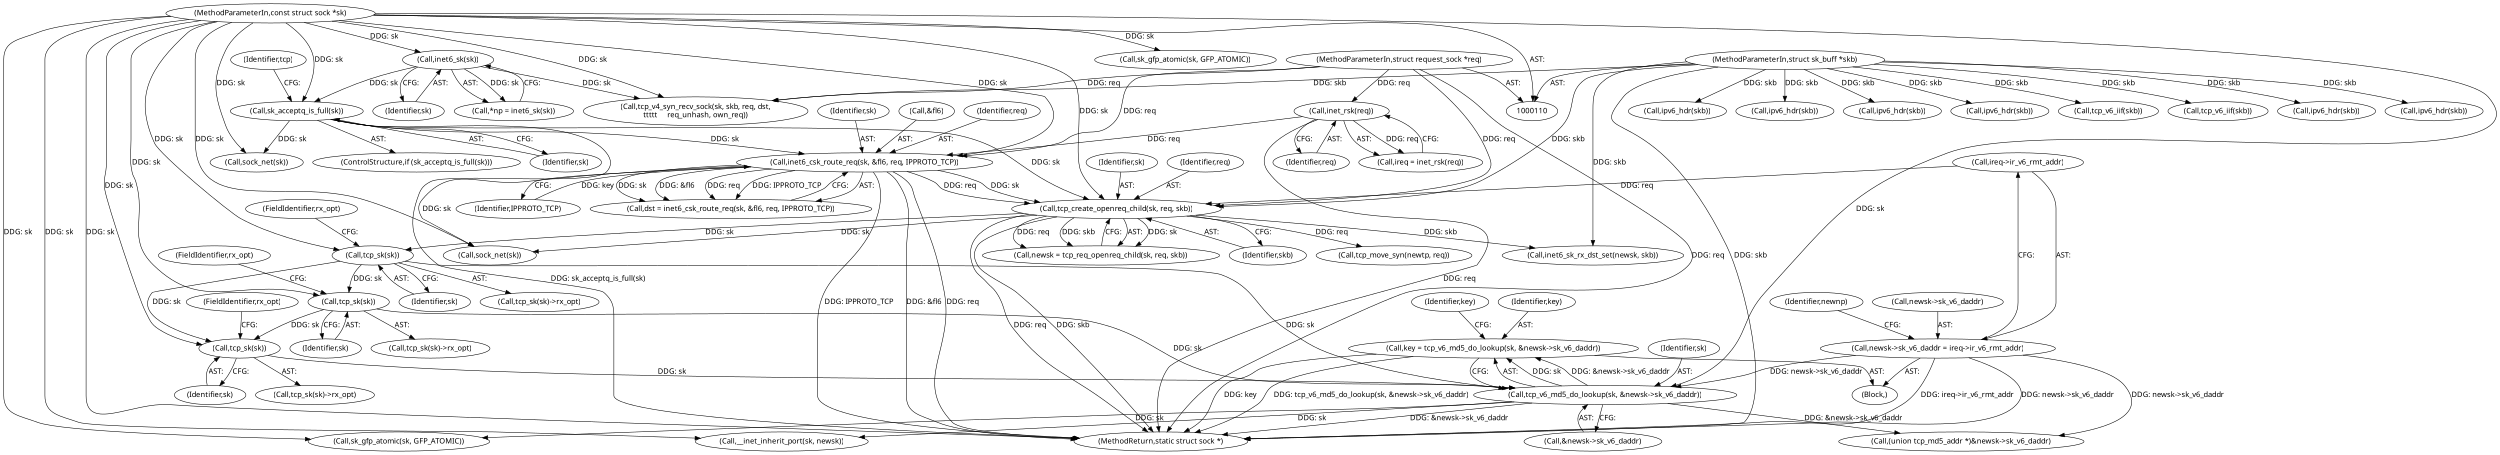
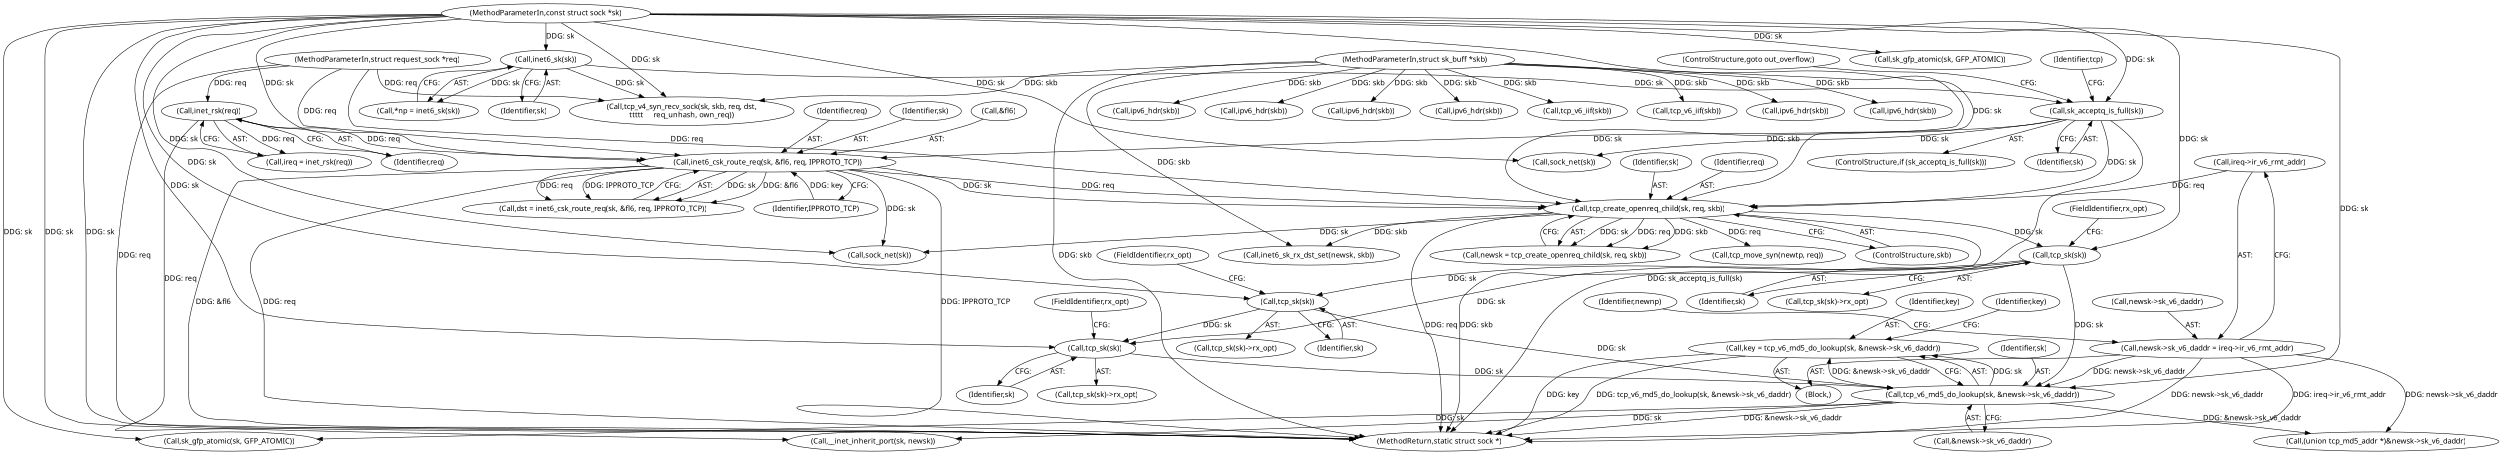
none -> (1749, 60)
(1532, 111) -> none
(1101, 255) -> (1555, 255)
(1268, 255) -> (1912, 255)
